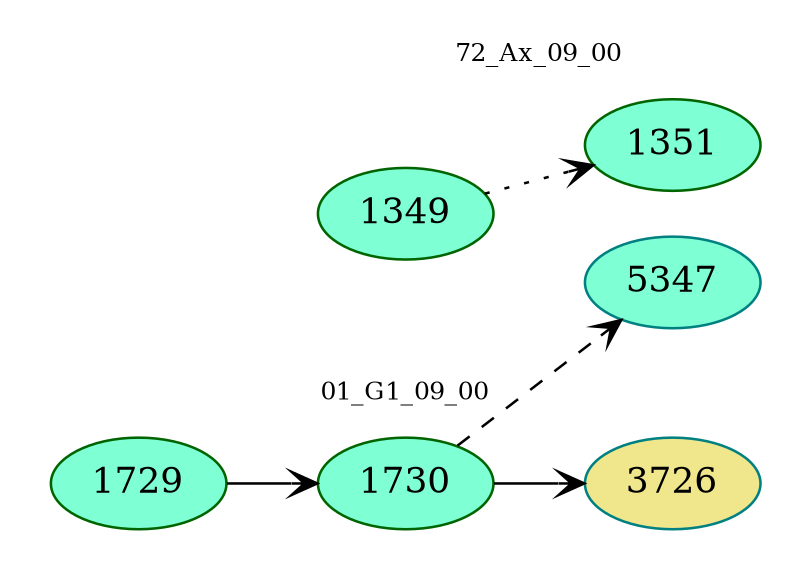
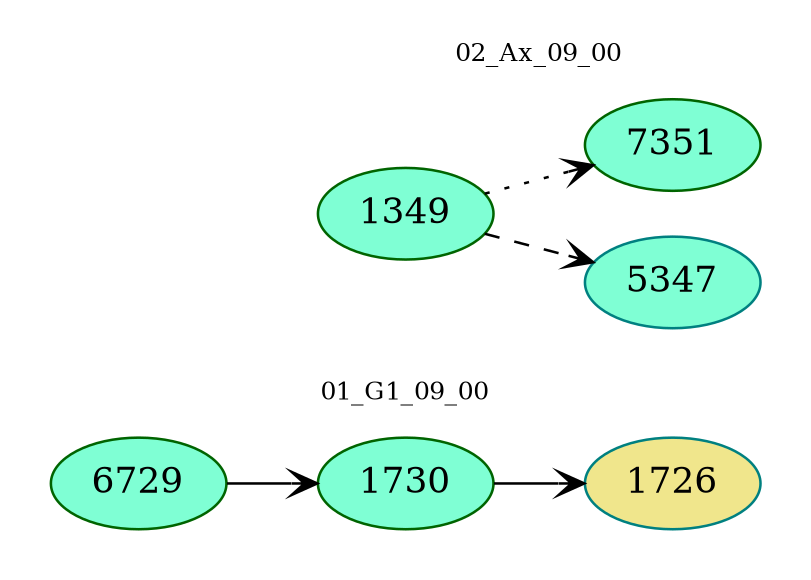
(539, 55) -> (539, 55)
(673, 145) -> (673, 145)
(529, 391) -> (527, 245)
(139, 483) -> (139, 483)
(673, 483) -> (673, 483)
